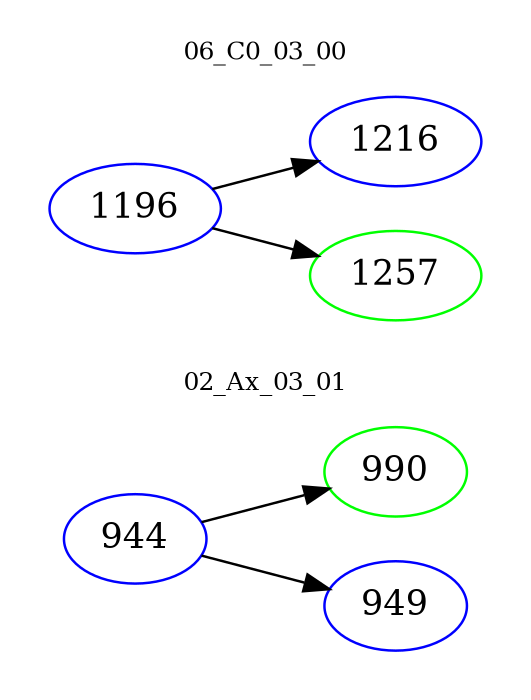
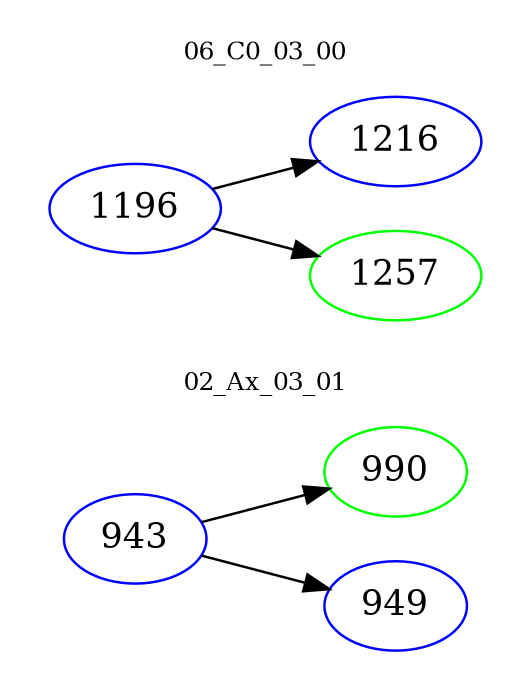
(135, 539) -> (135, 539)
